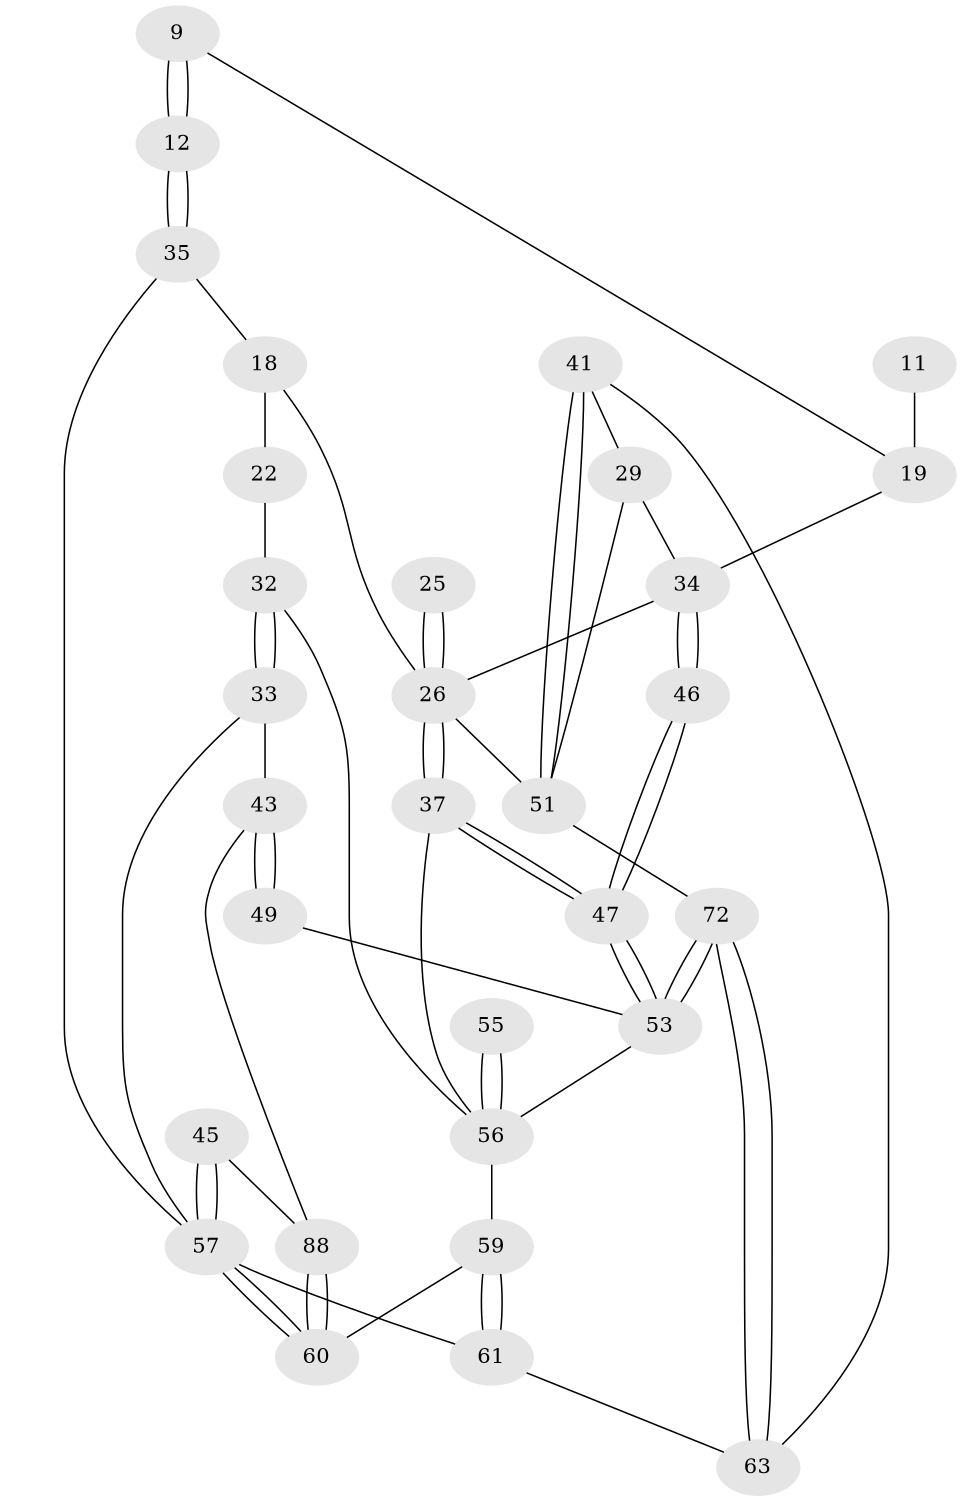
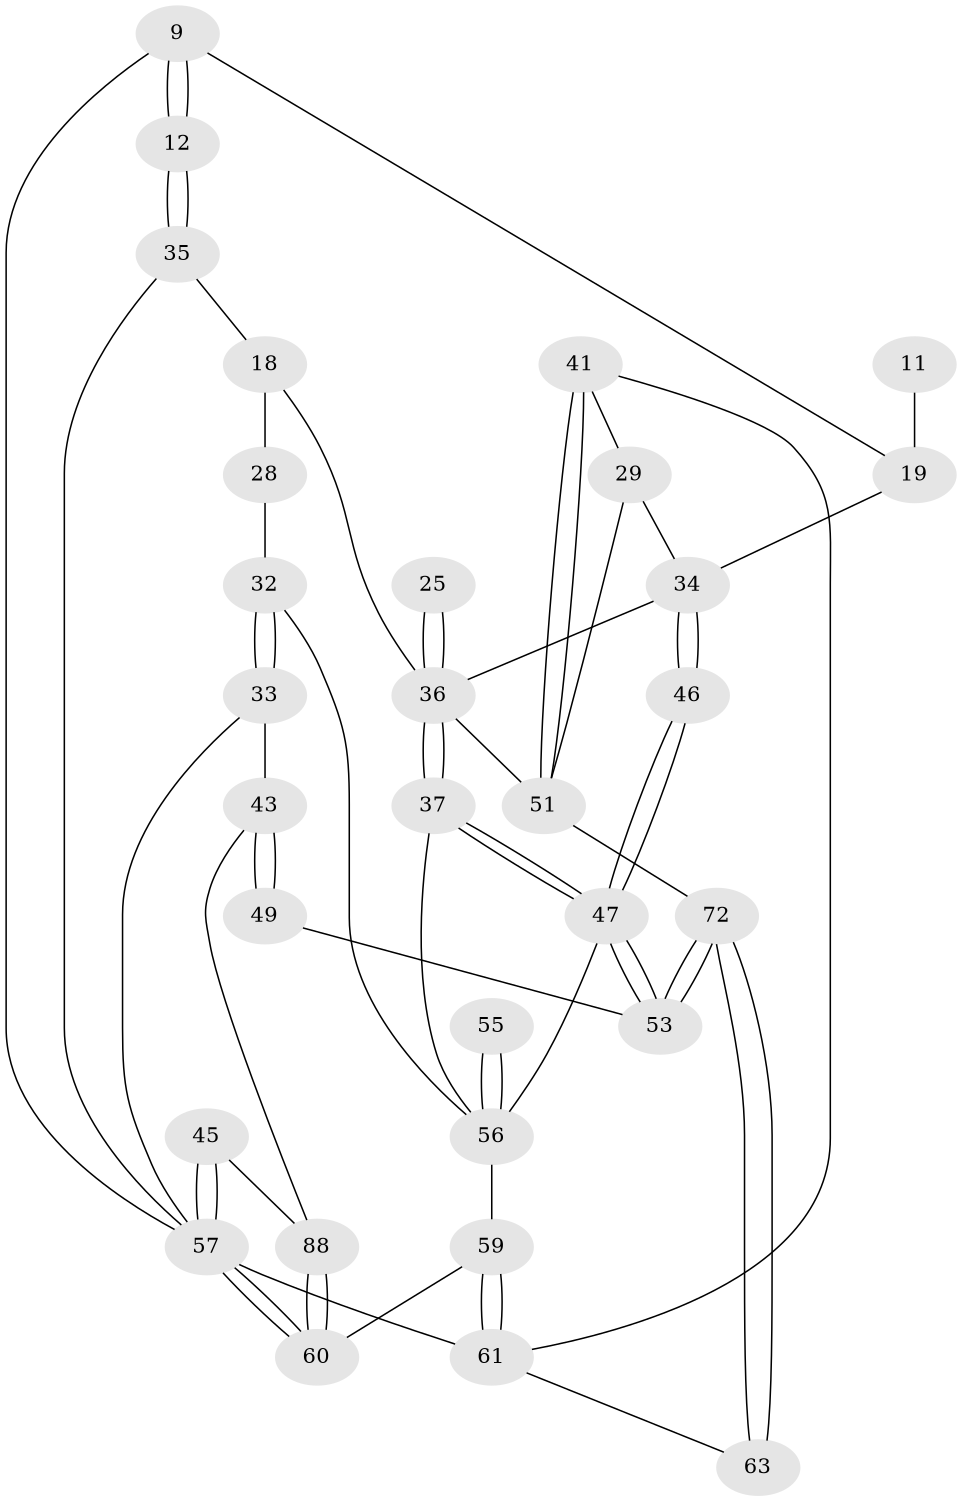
(265, 475) -> (265, 475)
none -> (6, 651)
(434, 696) -> (434, 696)
(885, 890) -> (830, 889)
(576, 1082) -> (559, 1031)
